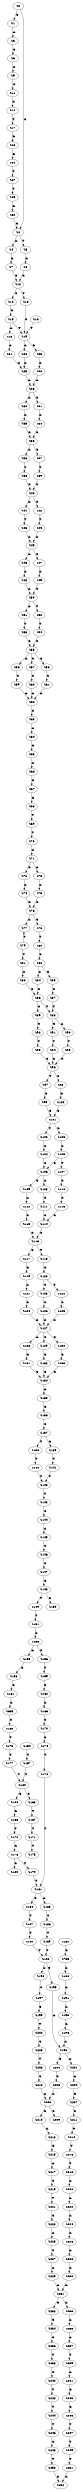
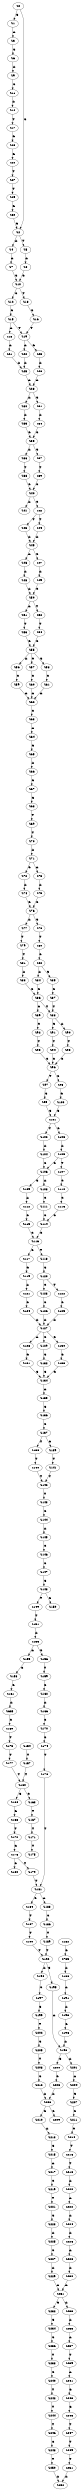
(25, 318) -> (30, 310)
(24, 518) -> (32, 519)
(23, 938) -> (21, 936)
